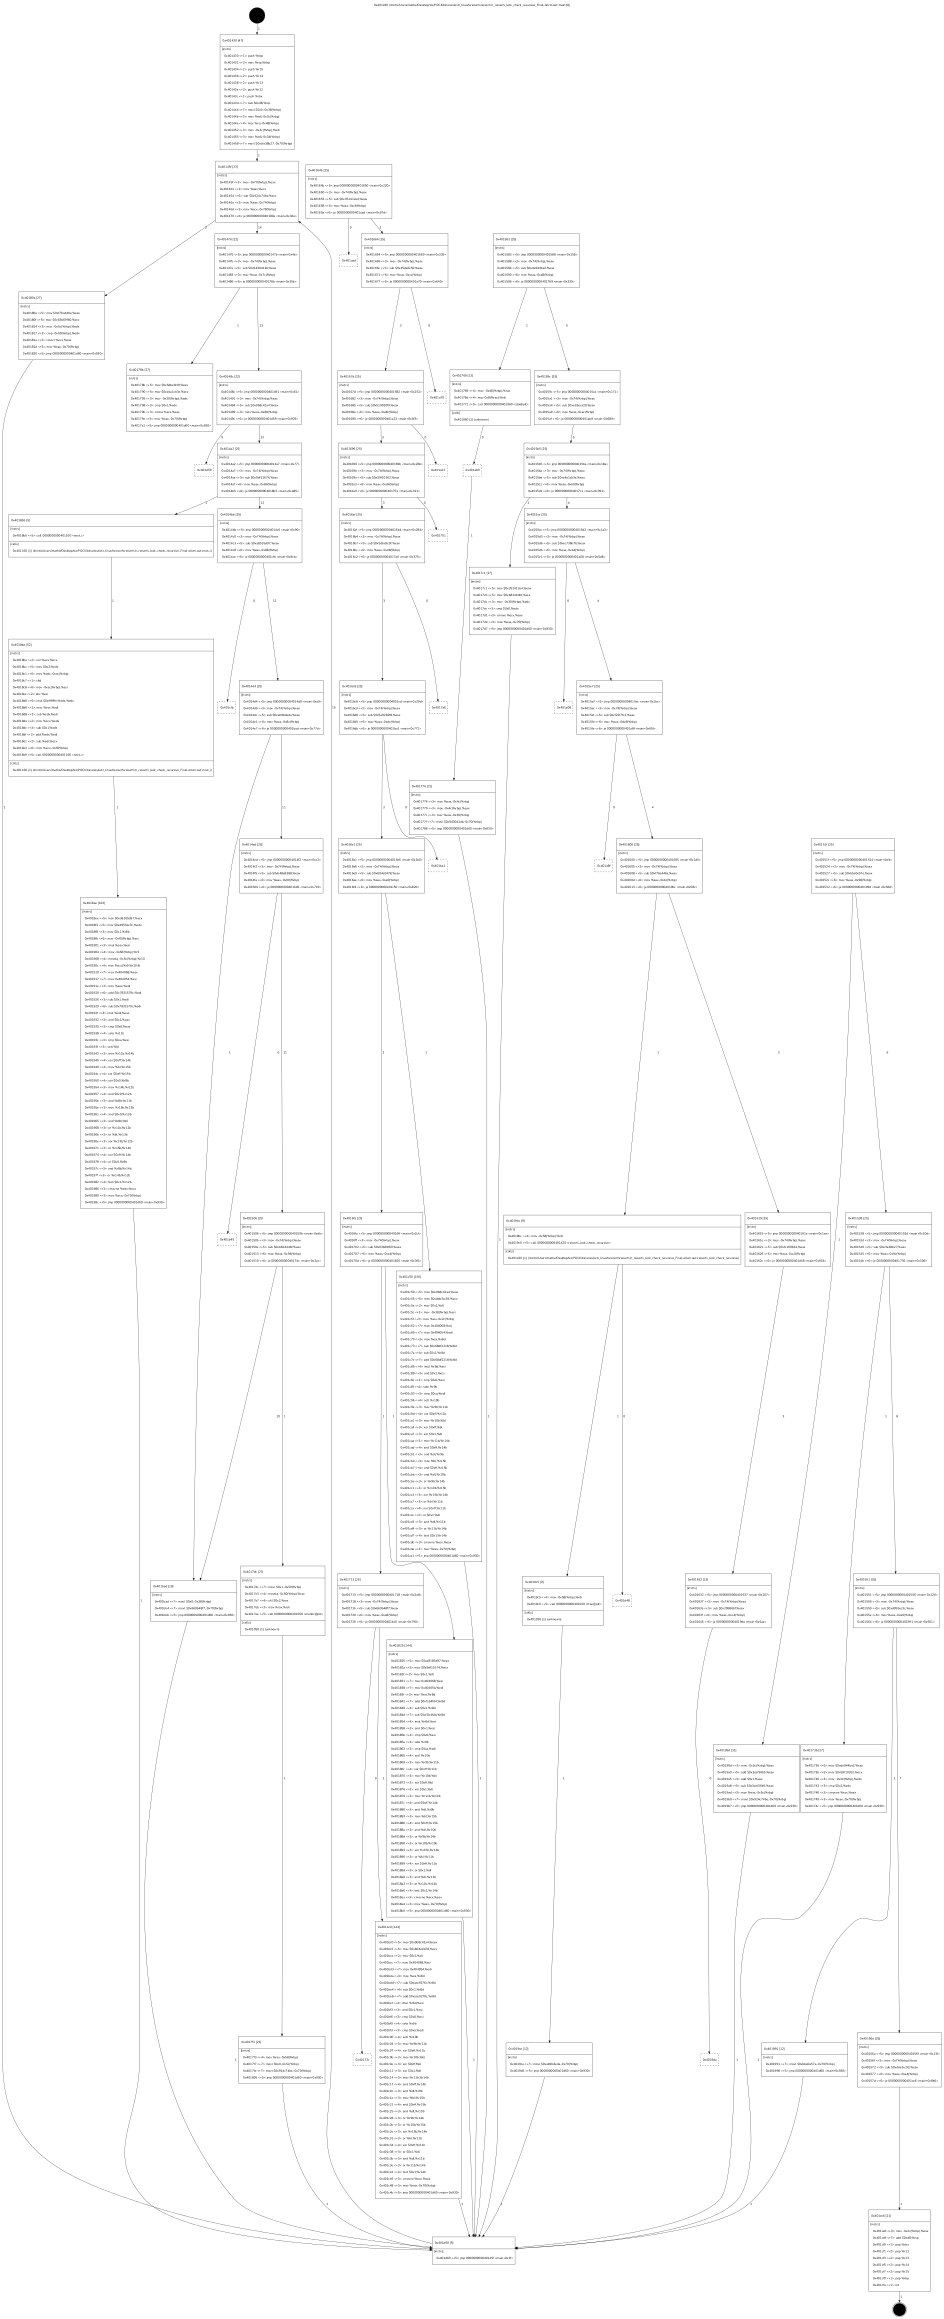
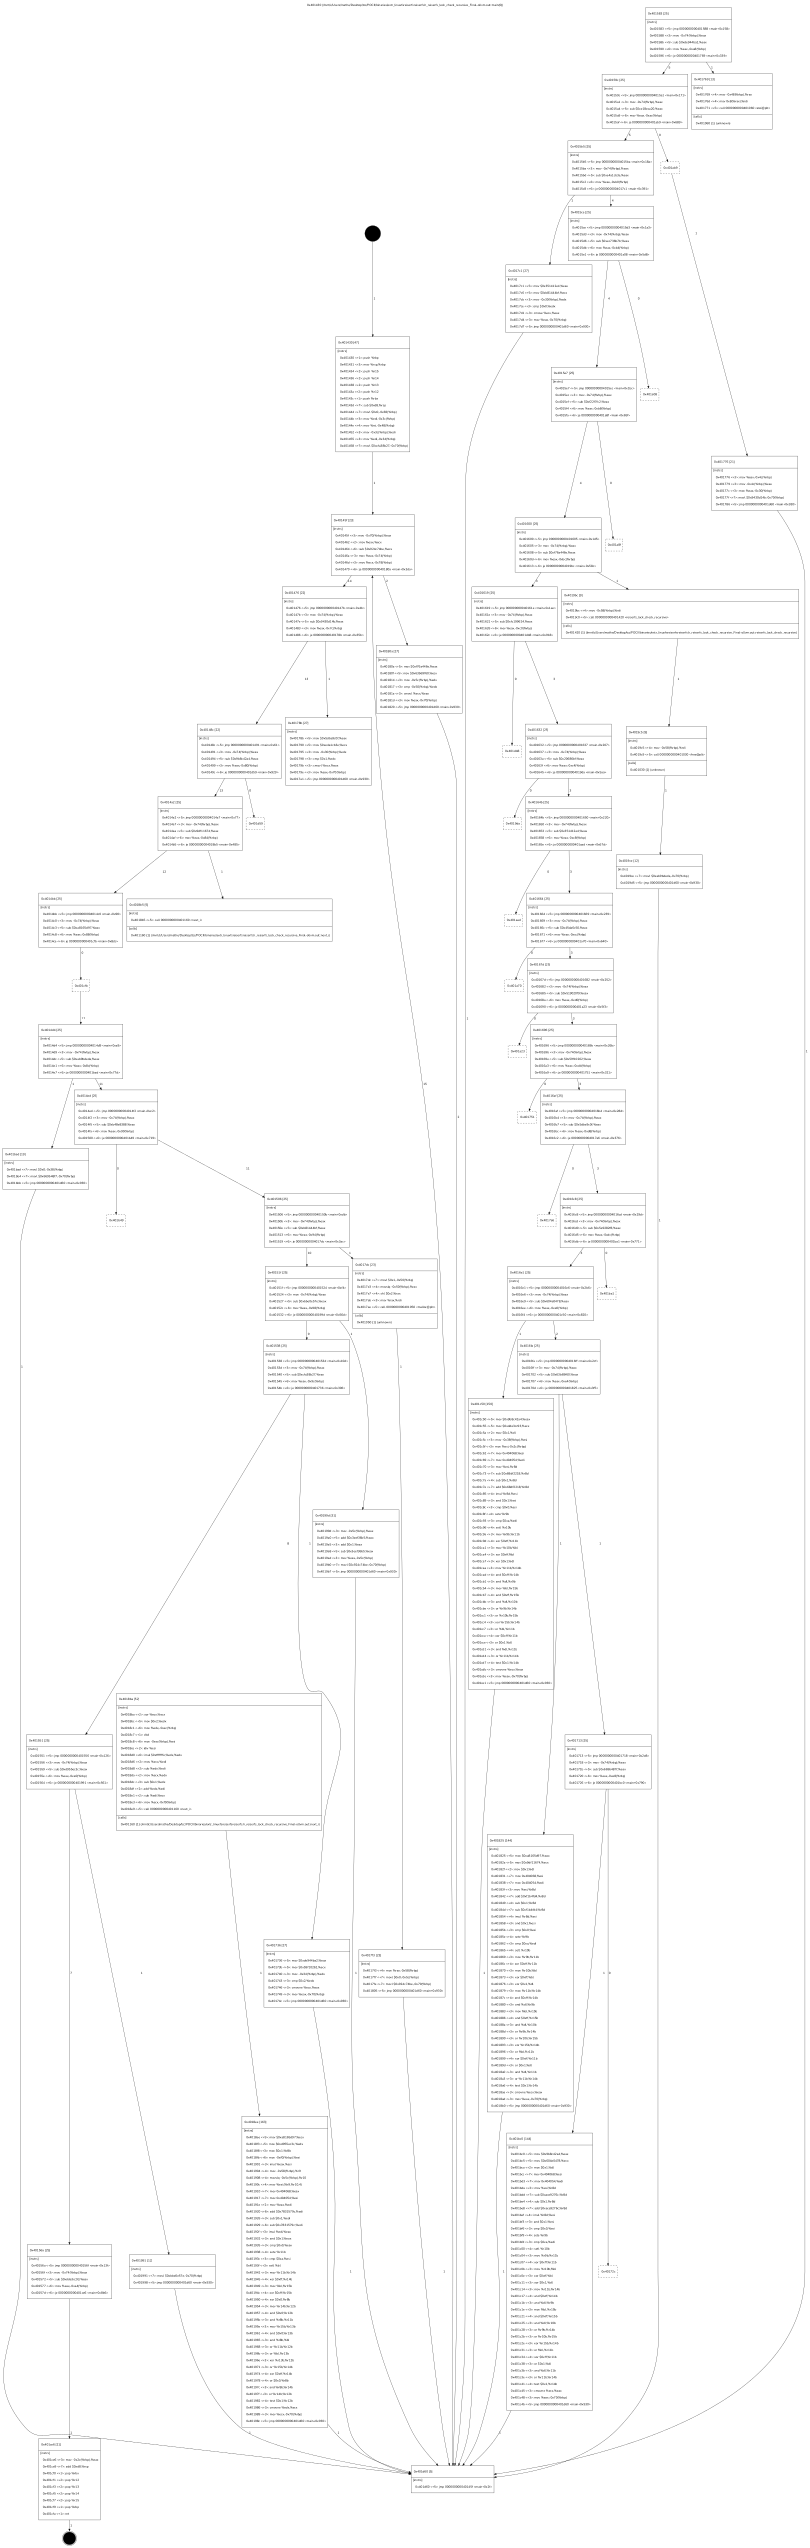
(479, 444) -> (661, 144)
(111, 597) -> none
(270, 621) -> (81, 1007)
none -> (569, 786)
(241, 1423) -> (307, 1256)
(622, 1428) -> (513, 692)
